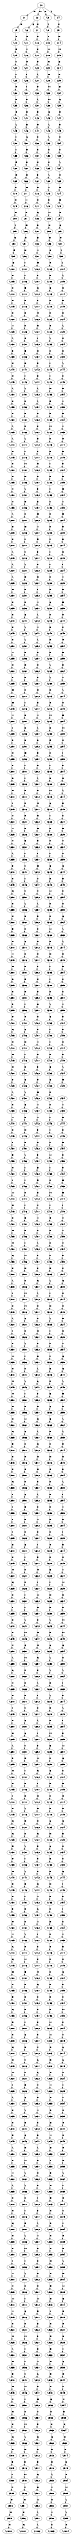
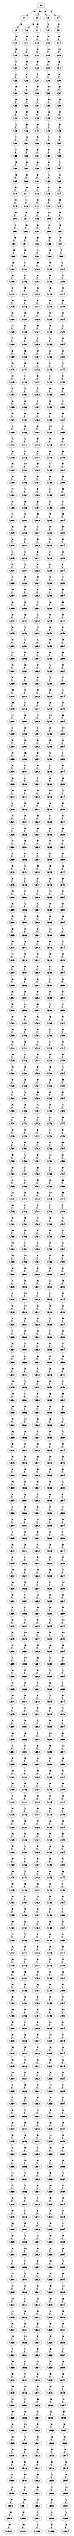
none -> (62, 1091)
